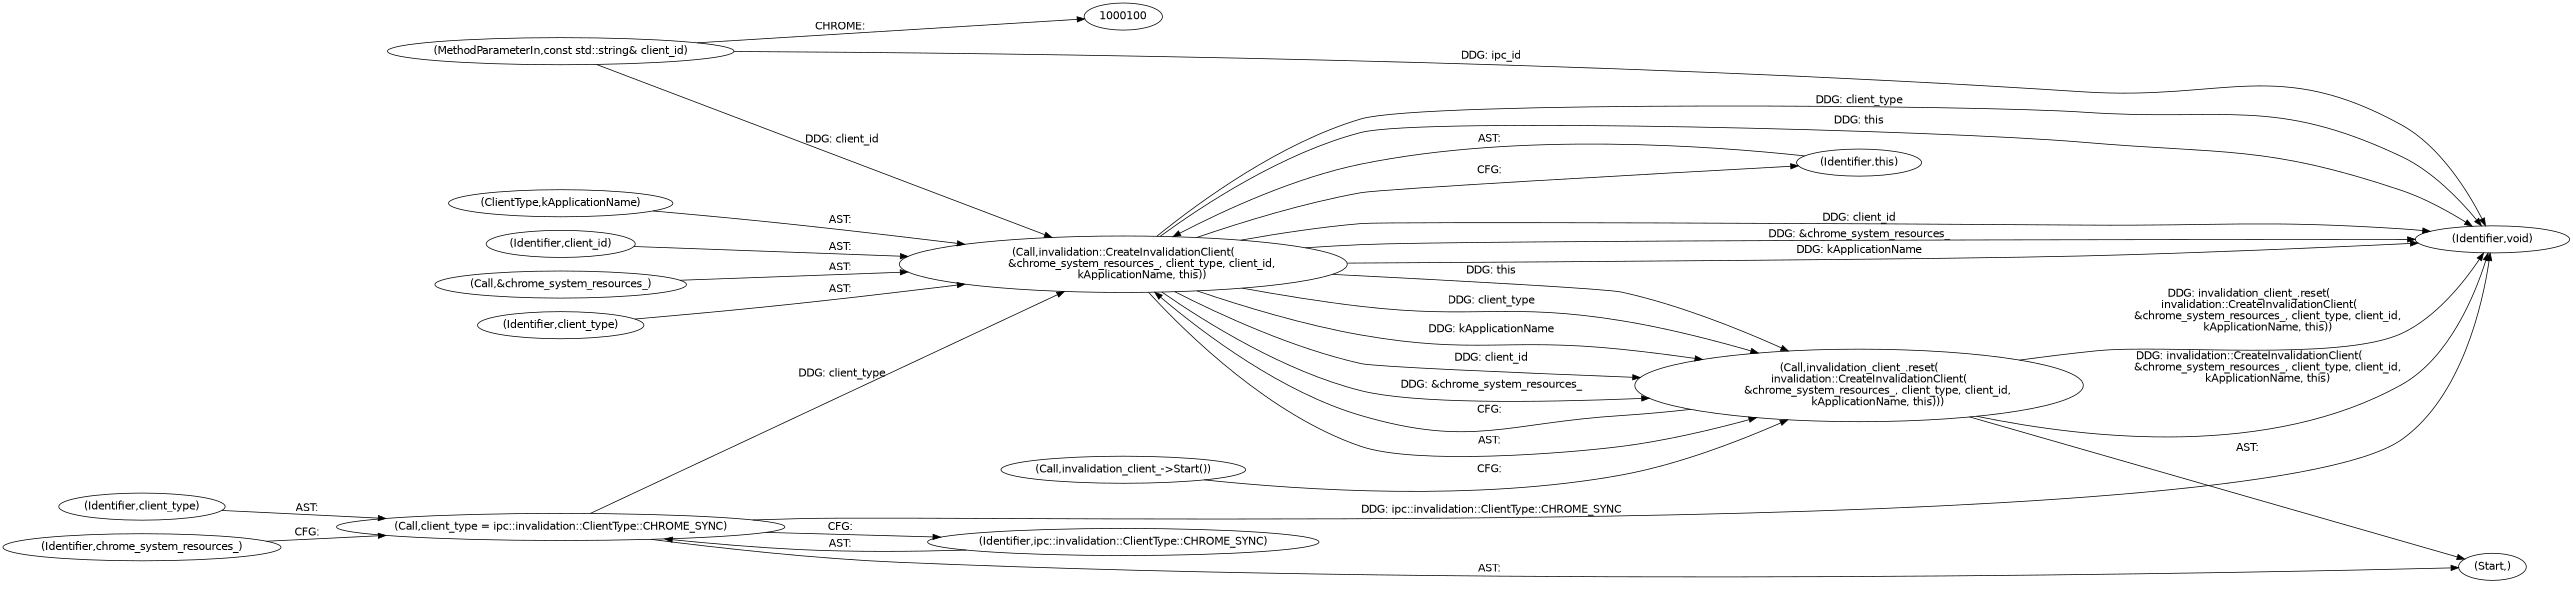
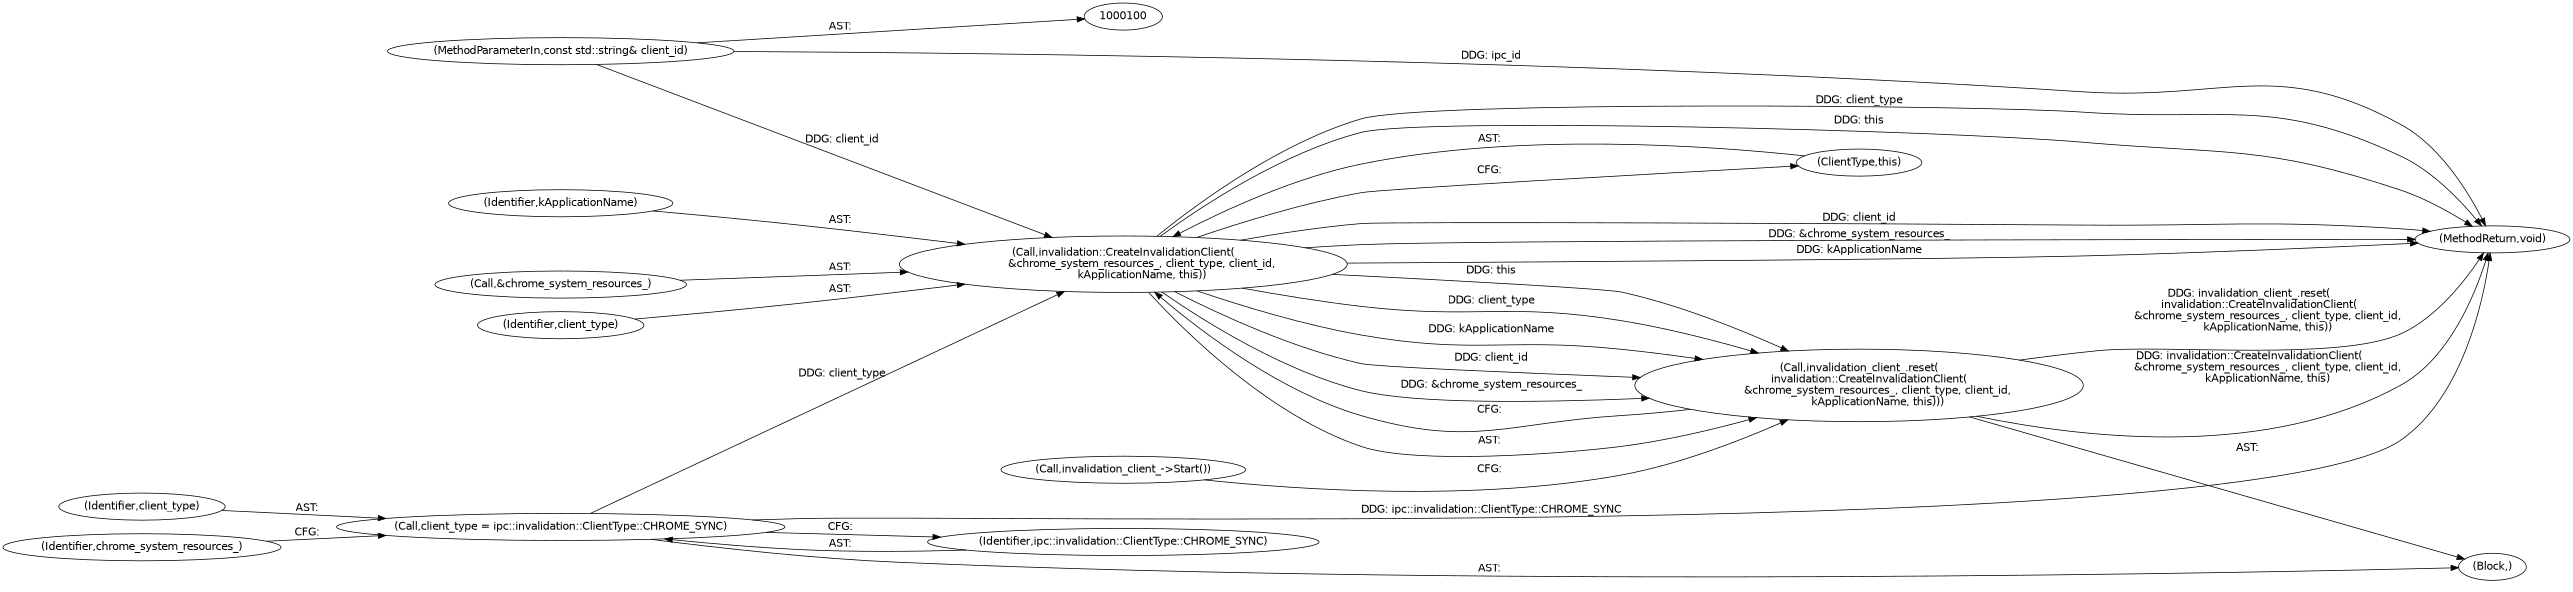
(842, 27) -> (842, 27)
(1859, 163) -> (1859, 163)
(561, 203) -> (561, 203)
(2492, 239) -> (2492, 239)
(561, 244) -> none
(2492, 567) -> (2492, 567)
